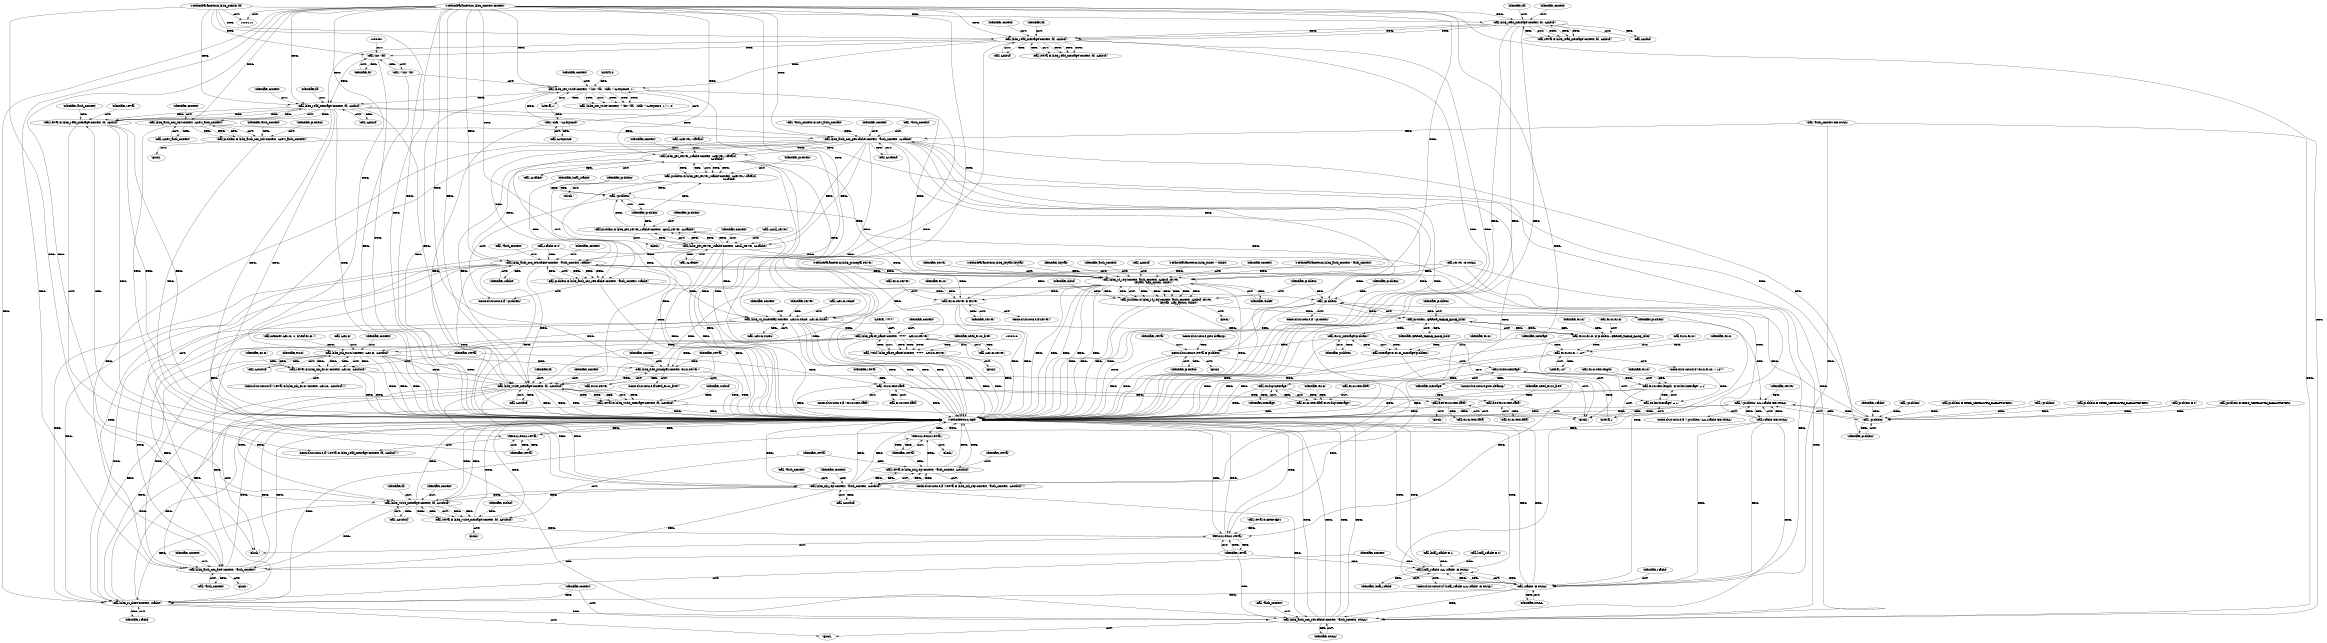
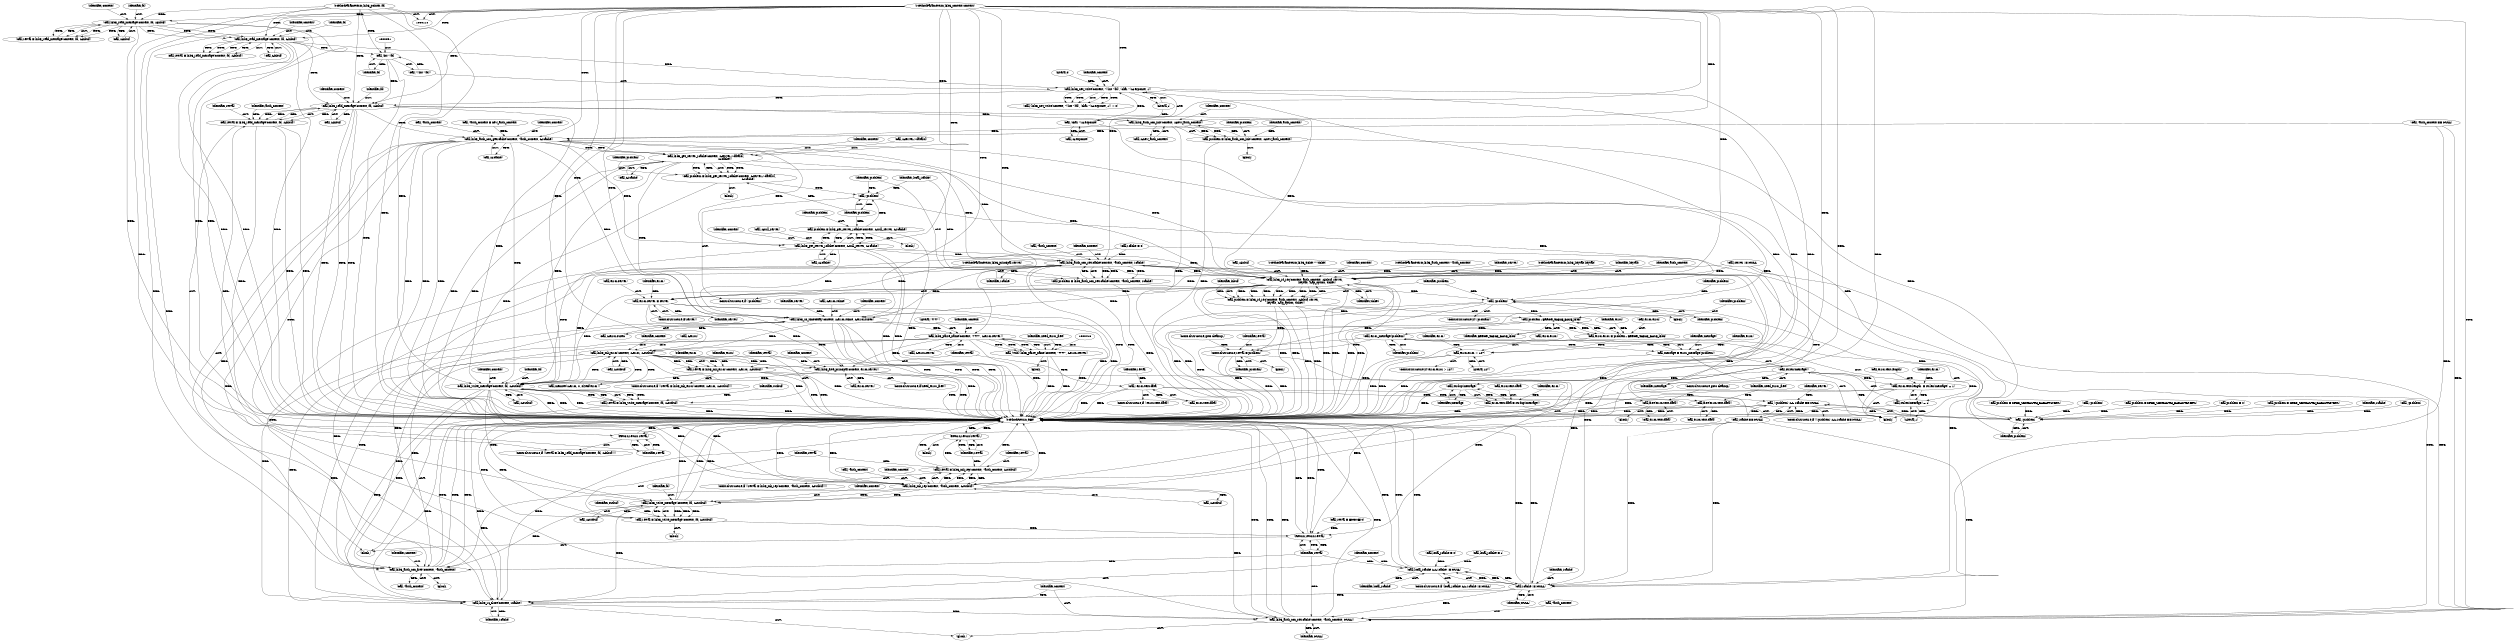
(340, 362) -> (653, 379)
(433, 403) -> (461, 412)
(1325, 620) -> (1311, 620)
